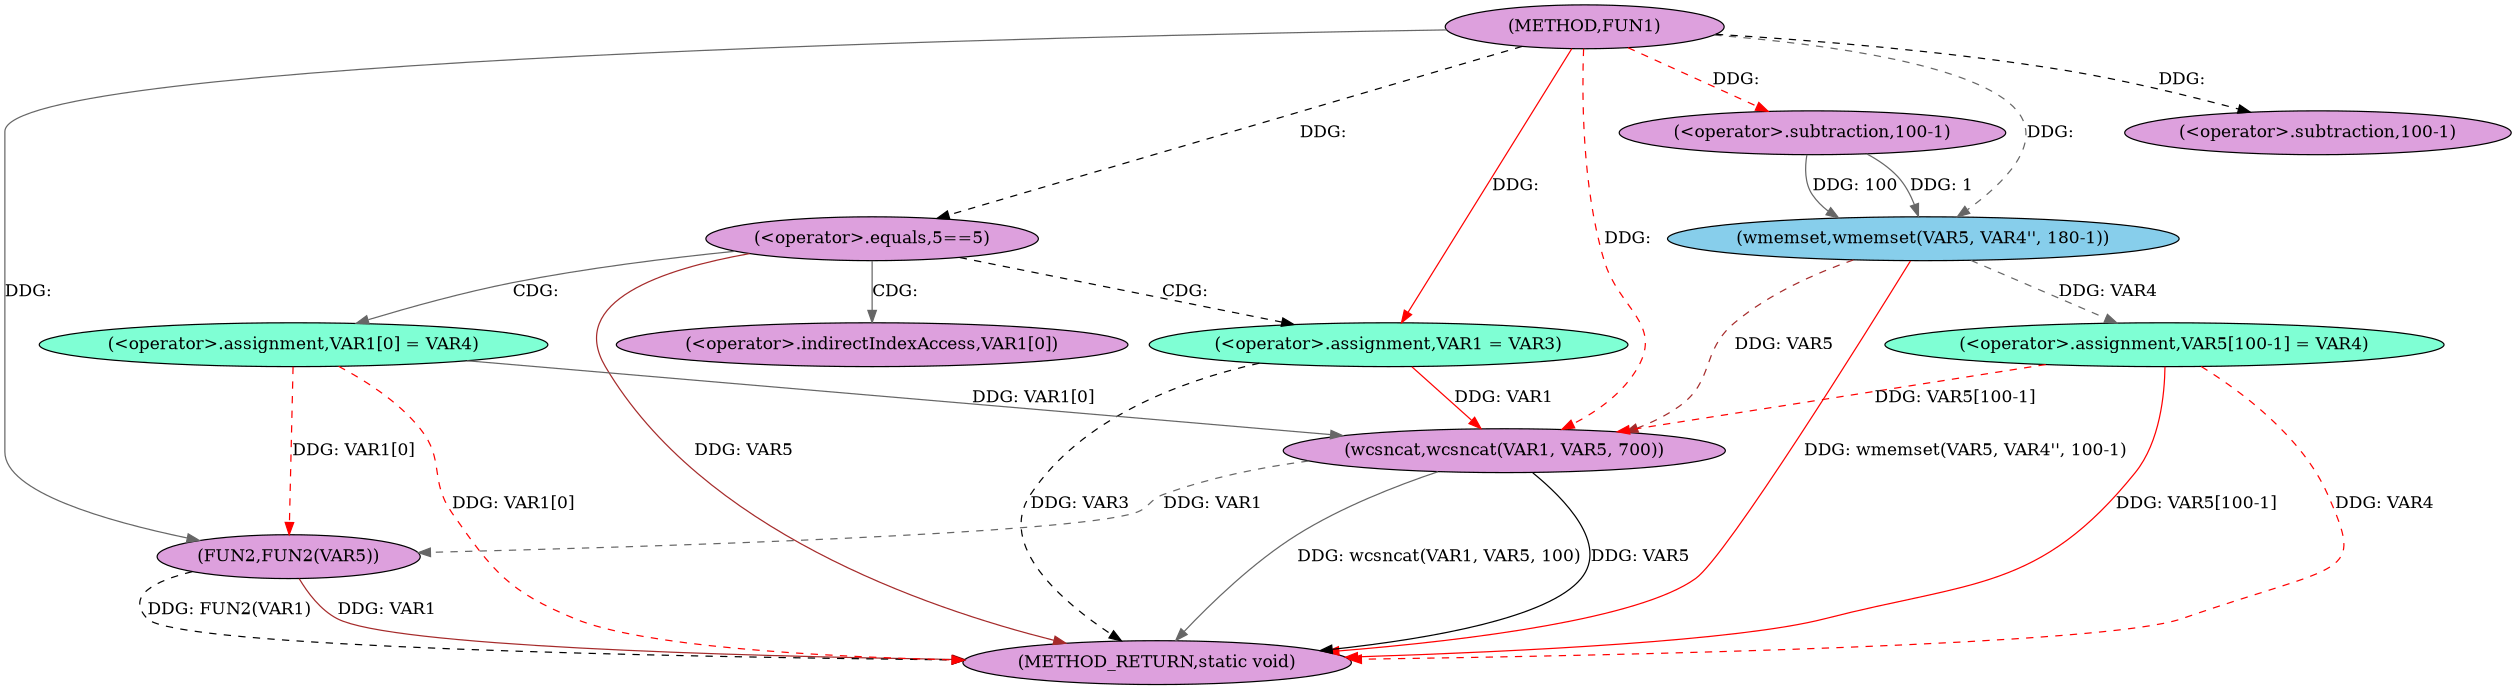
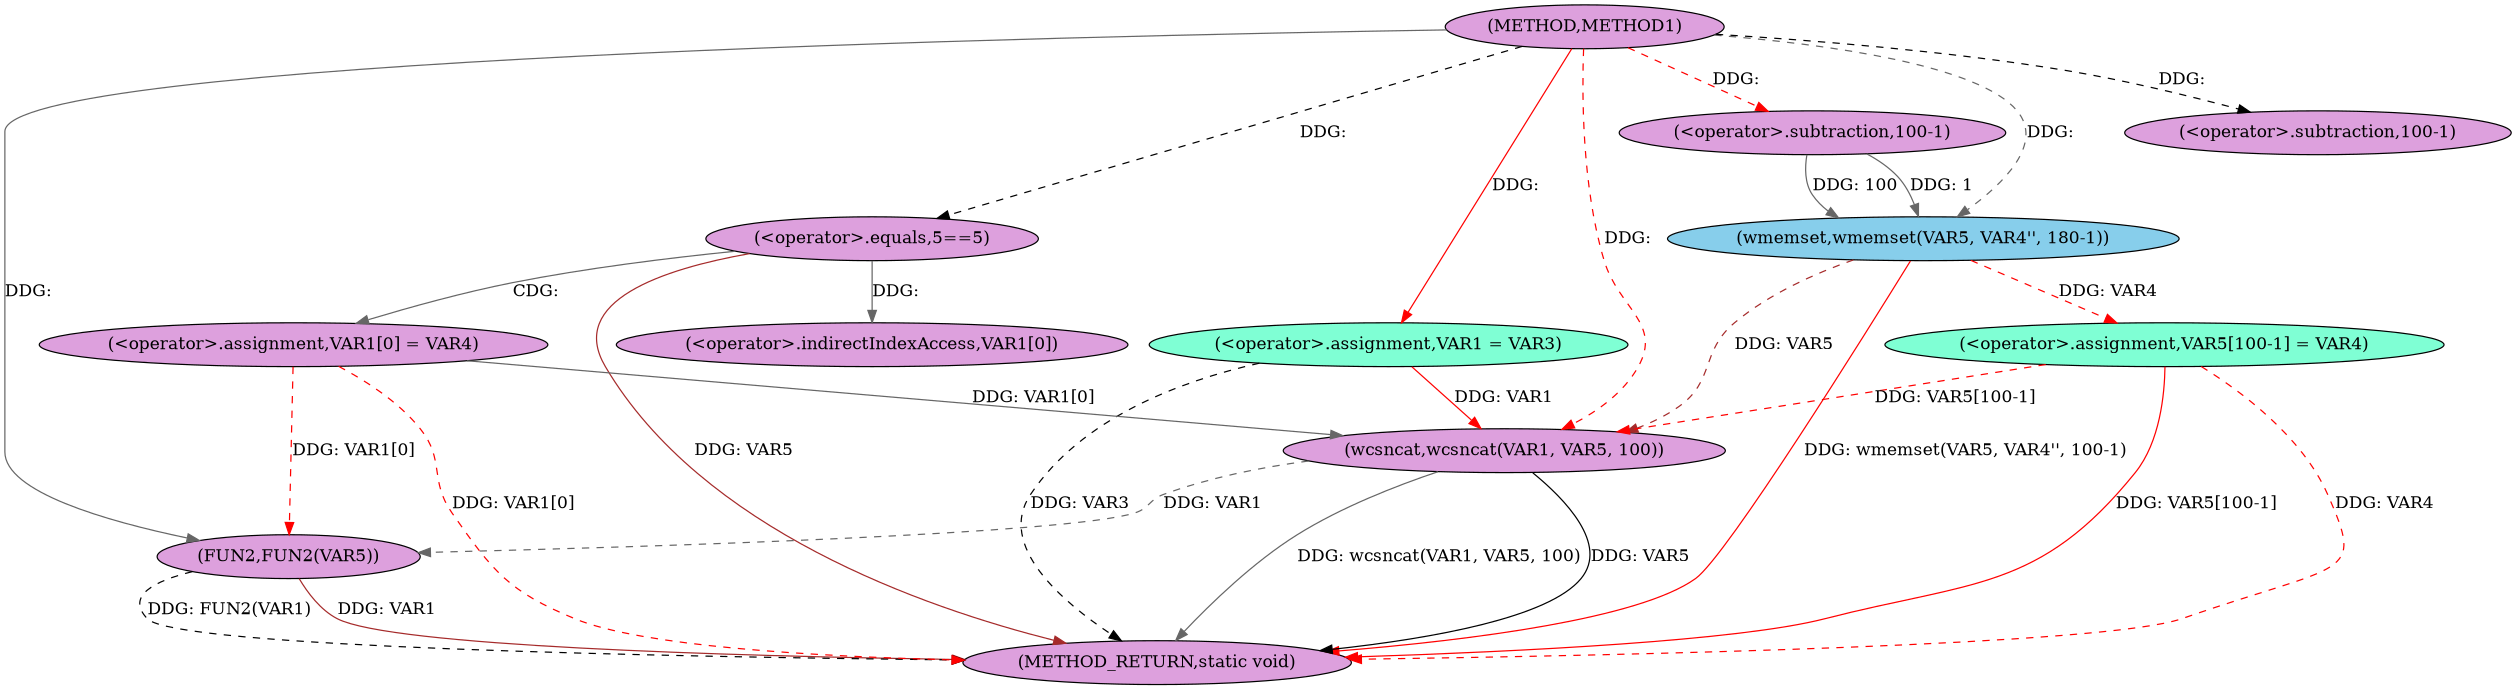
(1585, 27) -> (1585, 27)
(2038, 289) -> (2038, 289)
(1121, 290) -> none
(898, 292) -> (898, 292)
(294, 345) -> (294, 345)
(1504, 451) -> (1504, 451)
